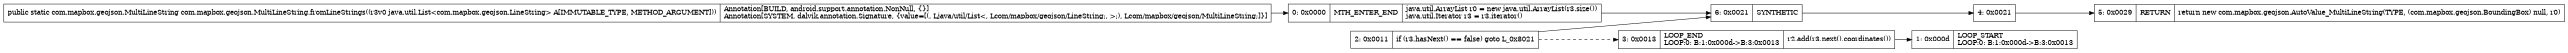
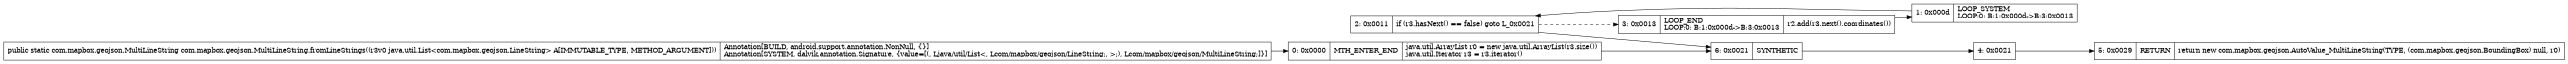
none -> (1726, 8)
(1980, 36) -> (1984, 9)
(1466, 39) -> (1466, 24)
